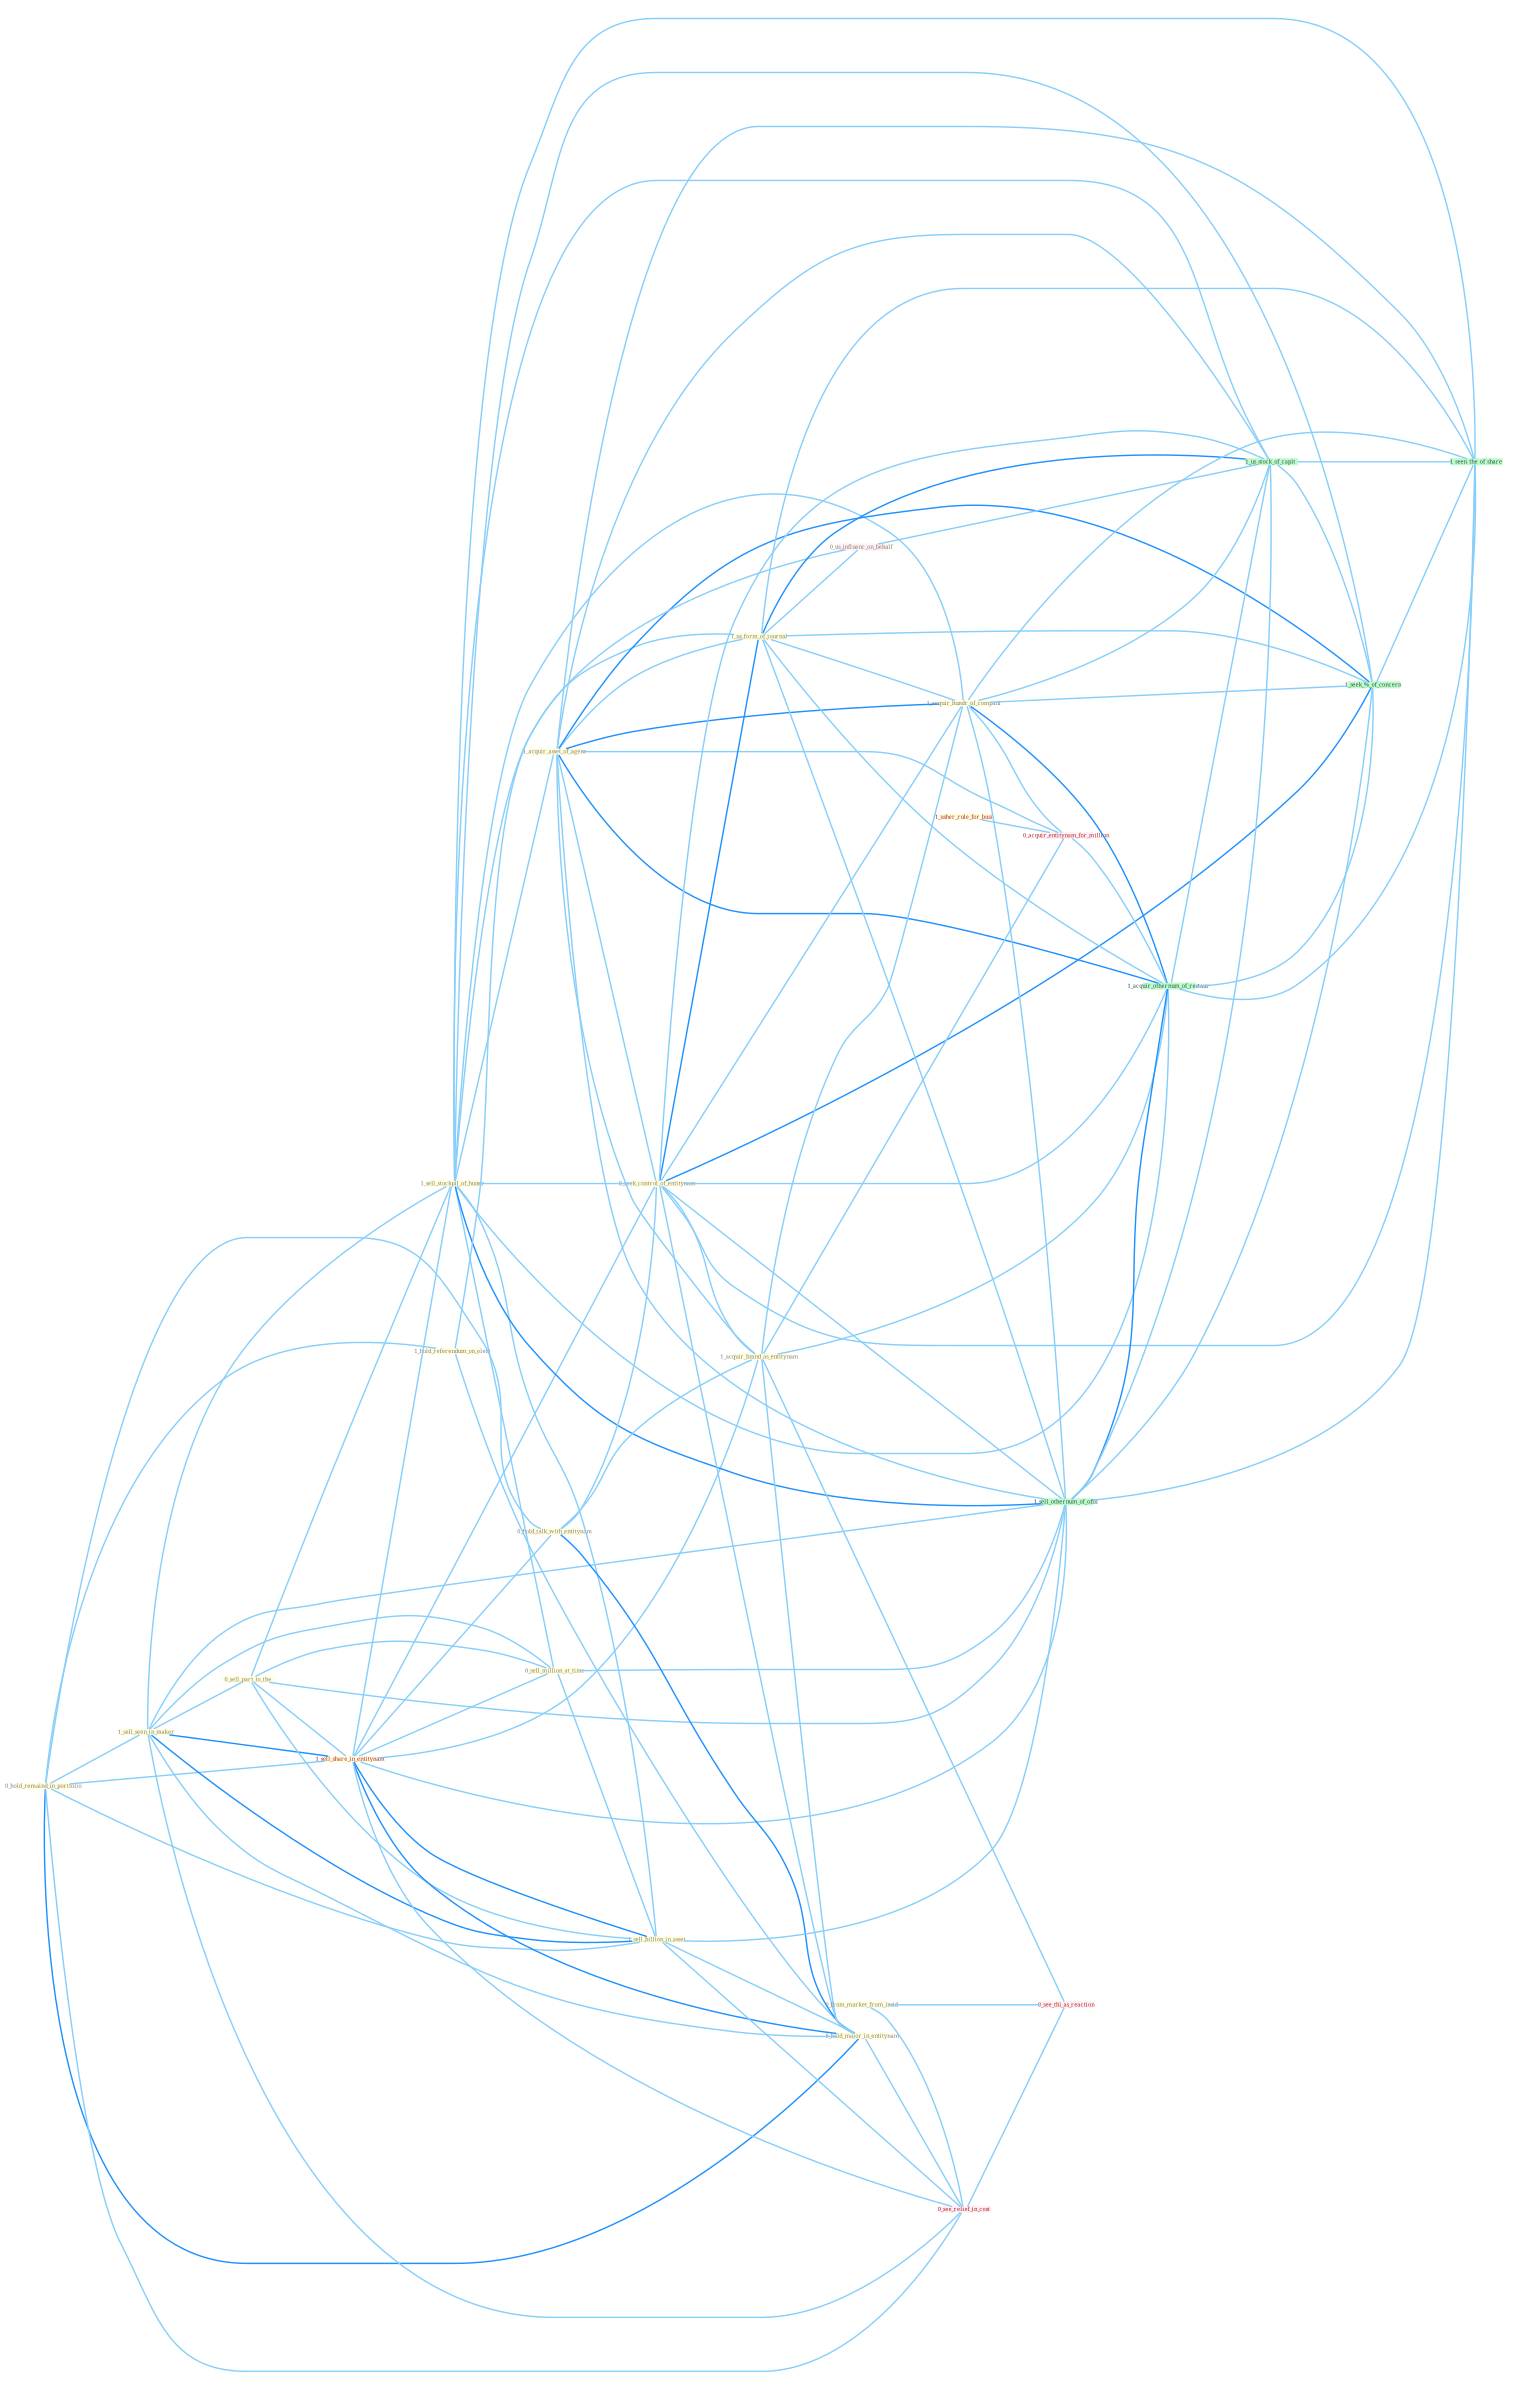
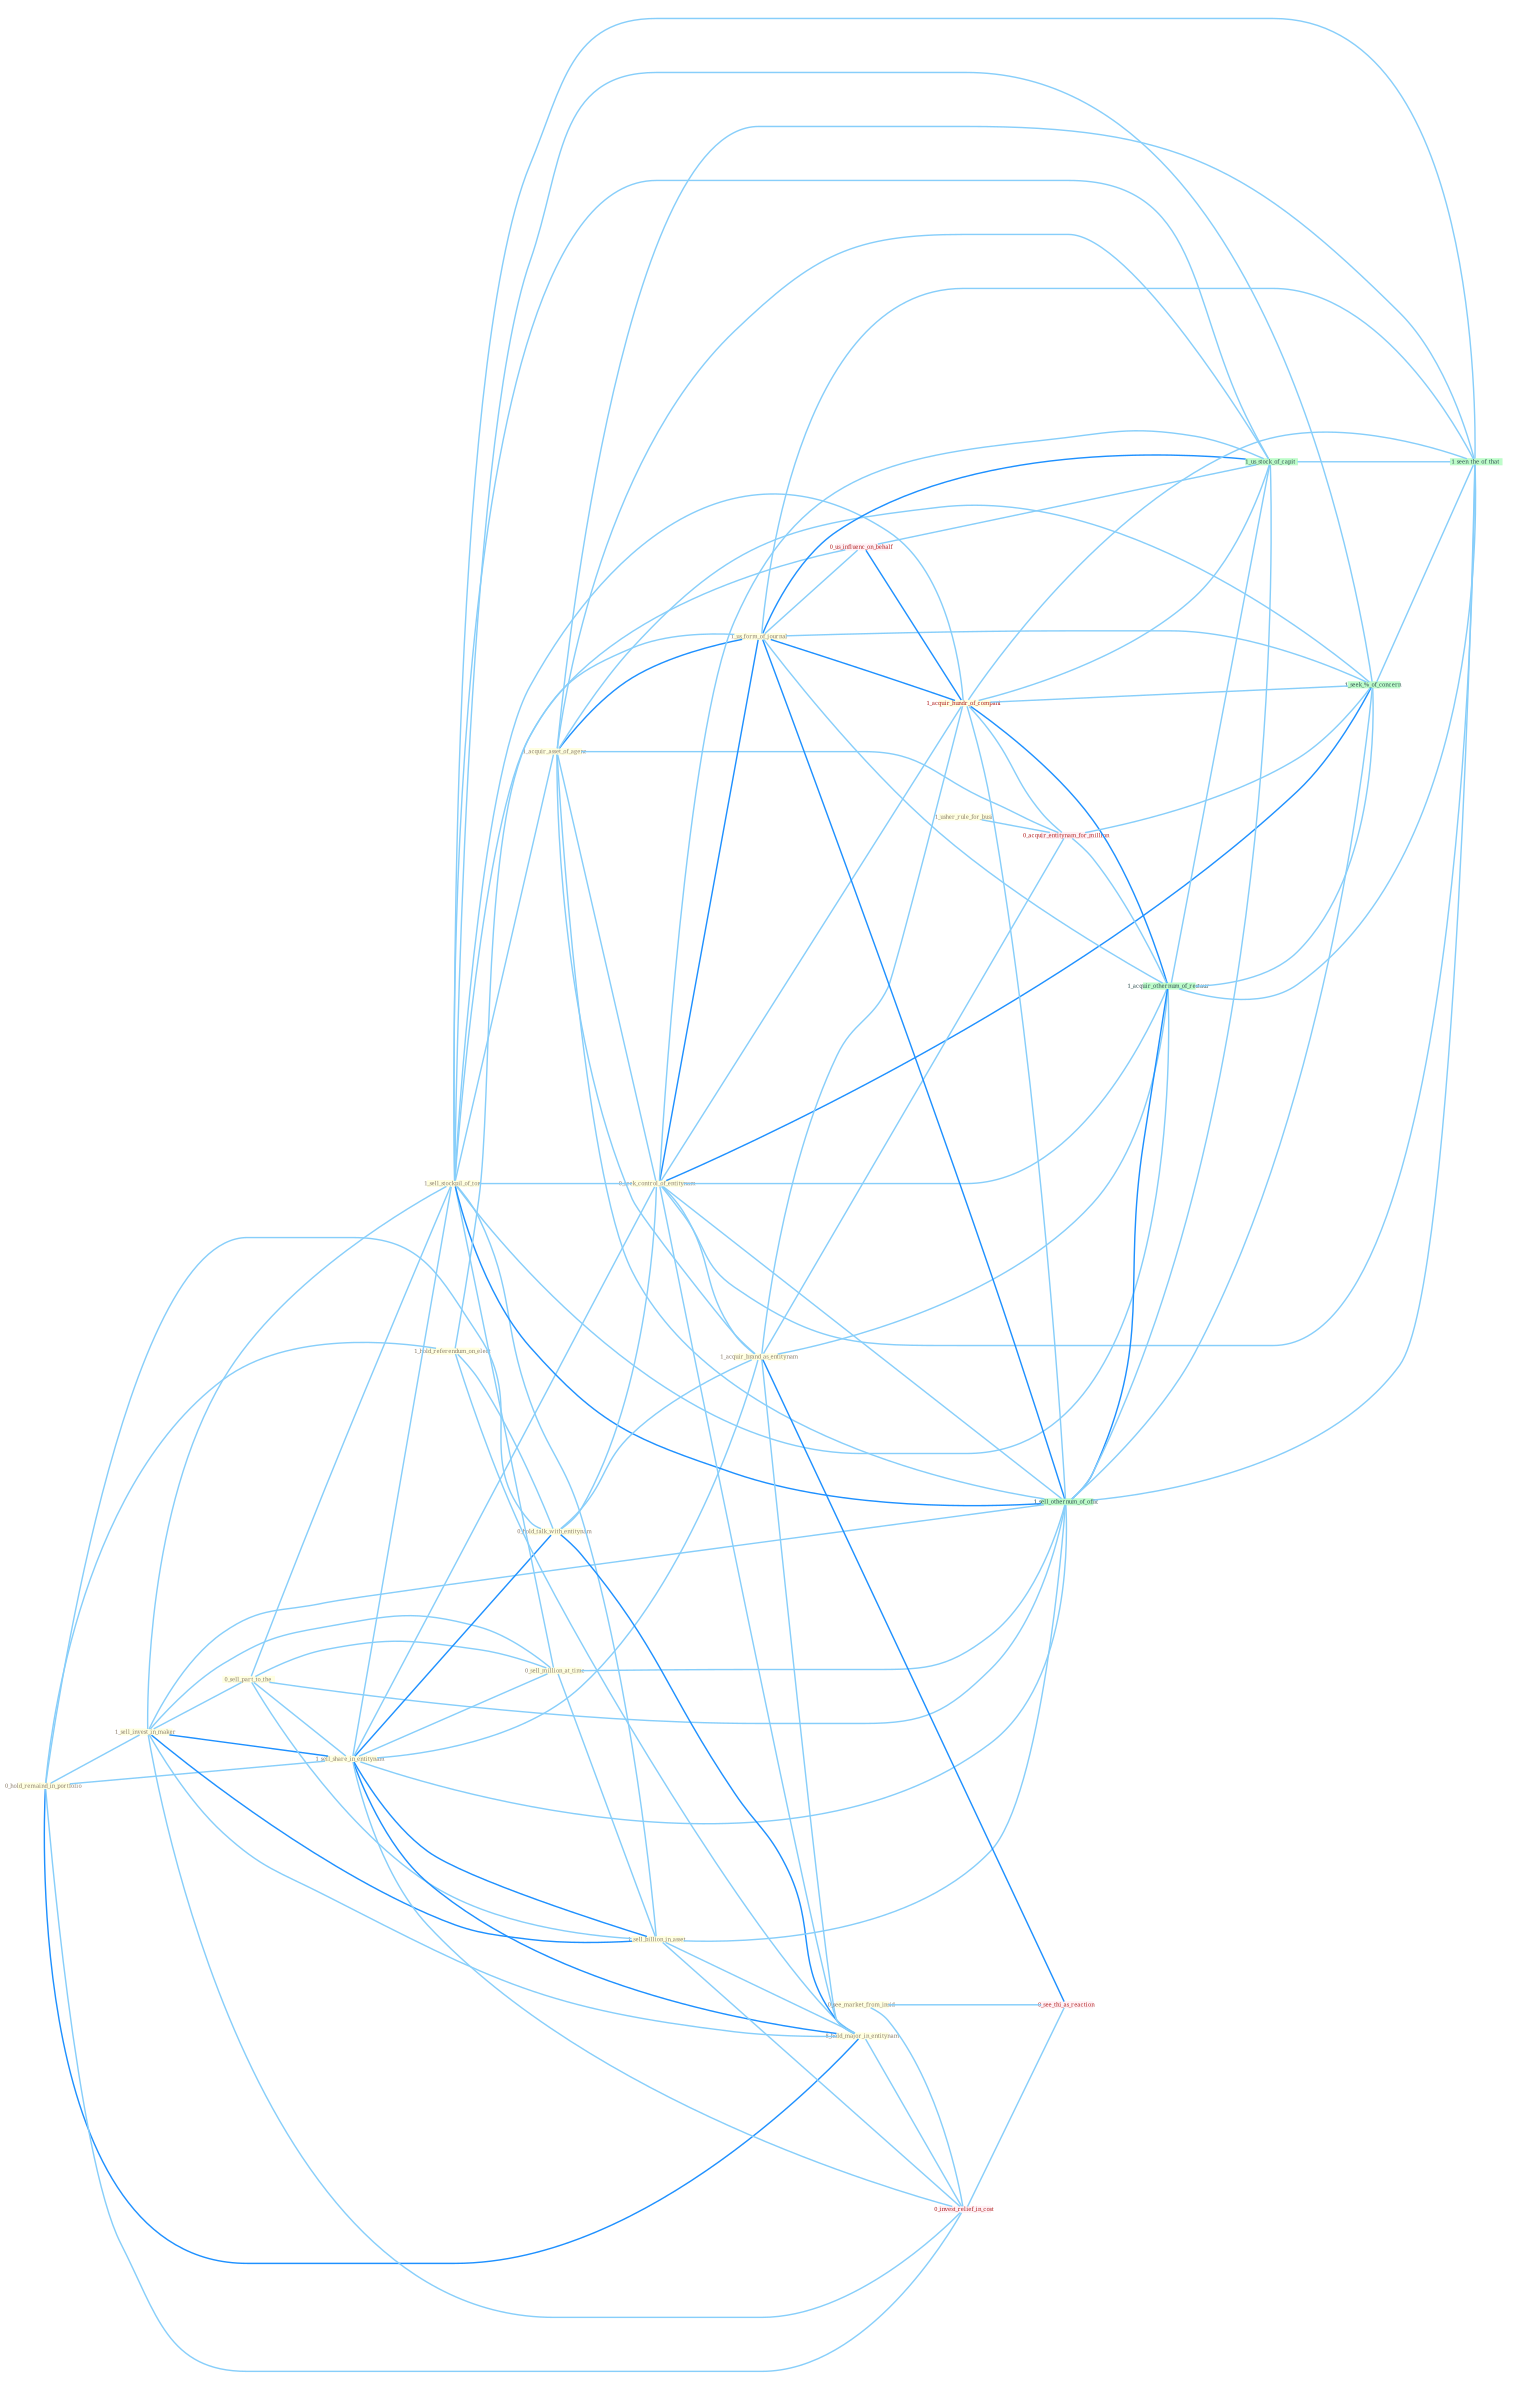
(1476, 462) -> (1476, 462)
(940, 507) -> (940, 507)
(862, 547) -> (862, 547)
(1338, 567) -> (1242, 787)
(863, 669) -> (863, 669)
(639, 674) -> (639, 674)
(965, 703) -> (965, 703)
(761, 715) -> (911, 621)
(965, 817) -> (965, 817)
(813, 914) -> none
(919, 1067) -> (919, 1067)
(453, 1184) -> (453, 1184)
none -> (523, 1460)
(443, 1657) -> (443, 1657)
(914, 1681) -> (914, 1681)
(146, 1732) -> (146, 1732)
(351, 1759) -> (351, 1759)
(336, 1910) -> none
(862, 2005) -> (862, 2005)
(965, 2209) -> (965, 2209)
